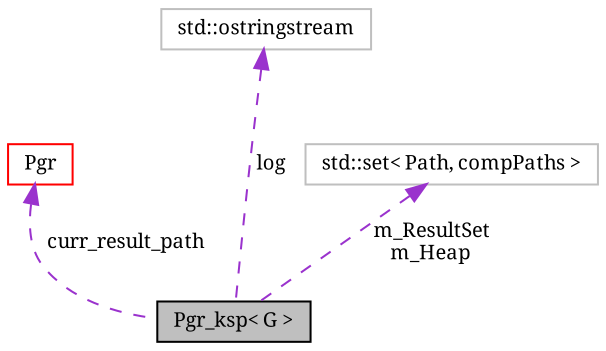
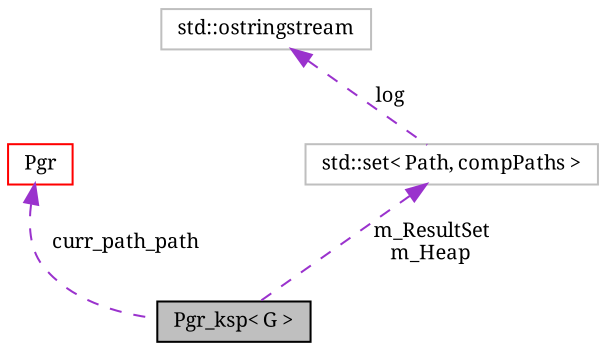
(248, 186) -> (367, 103)
(124, 243) -> (124, 243)
